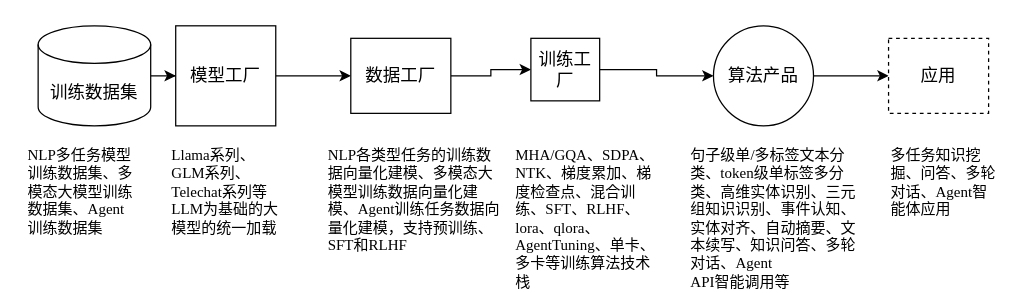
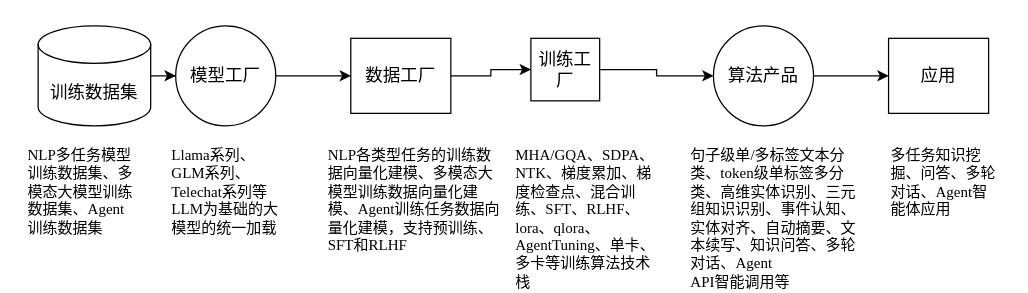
(226, 76) -> (226, 76)
(938, 76) -> (938, 76)
